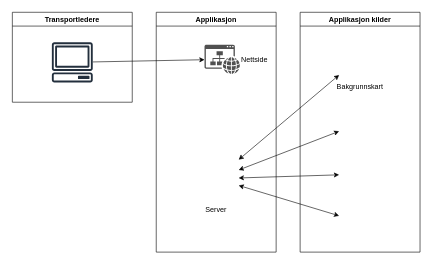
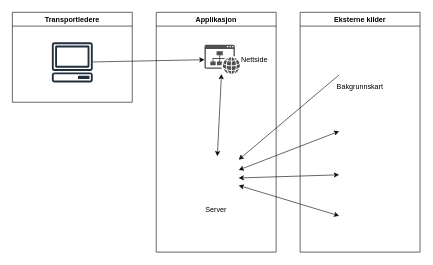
(360, 20) -> (360, 20)
(335, 79) -> (336, 78)
none -> (219, 133)
